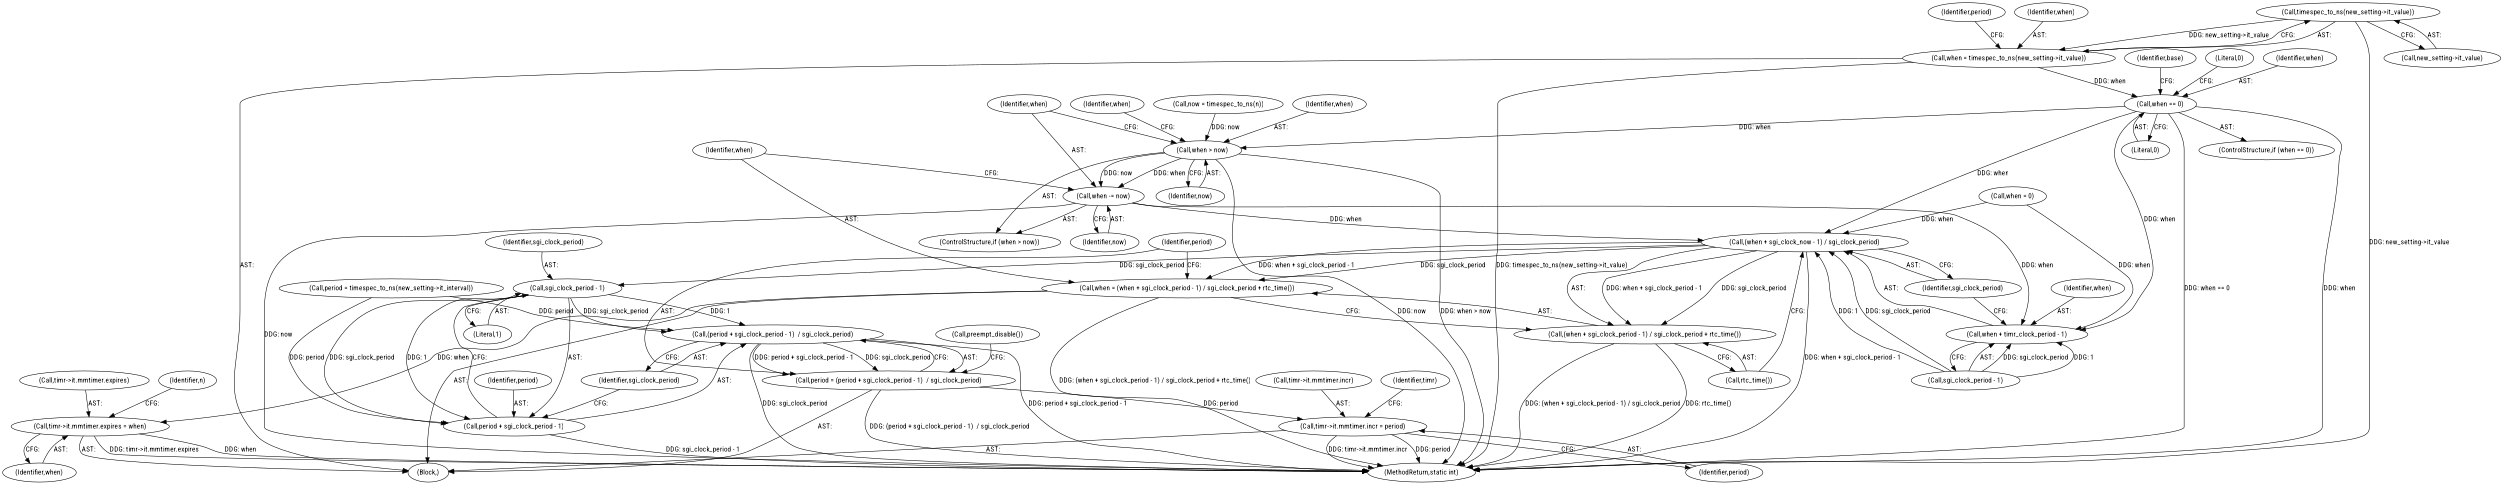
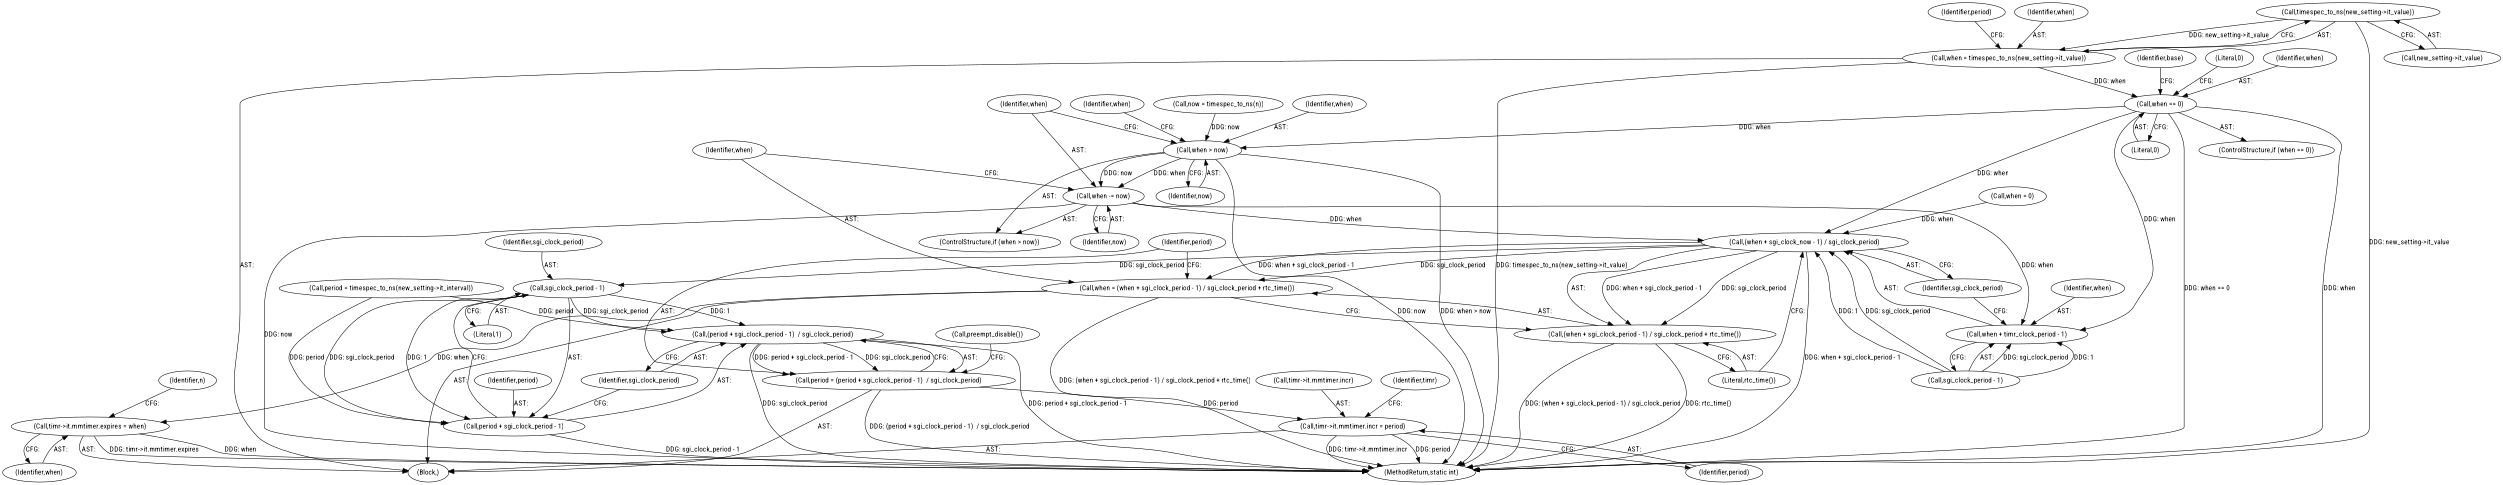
(2111, 264) -> none
(84, 380) -> none
(1749, 380) -> (1749, 380)
